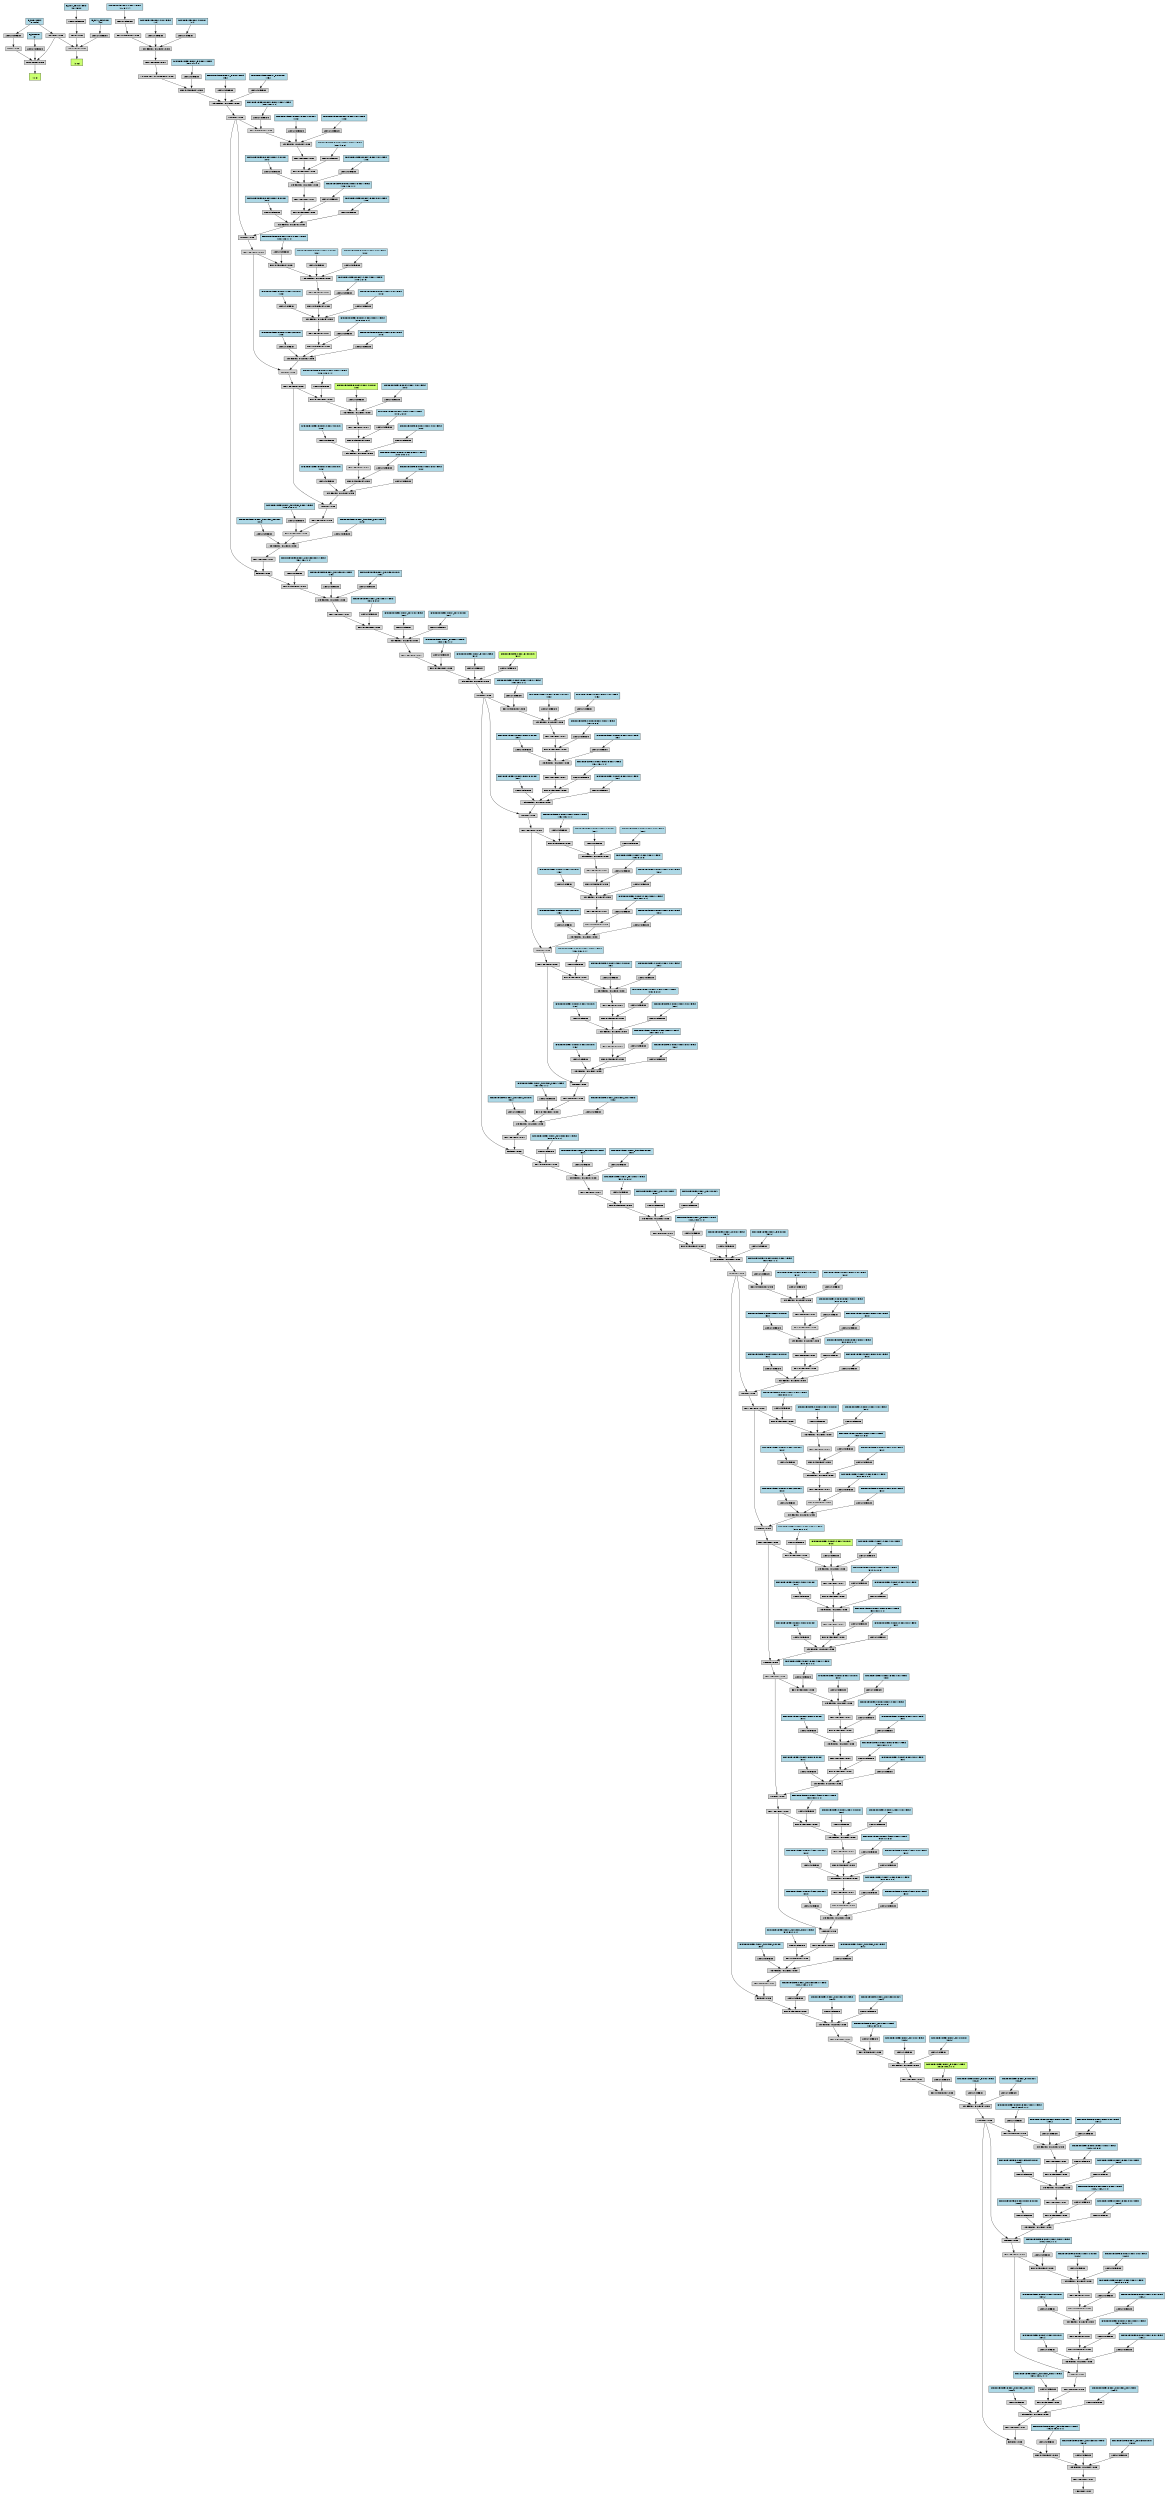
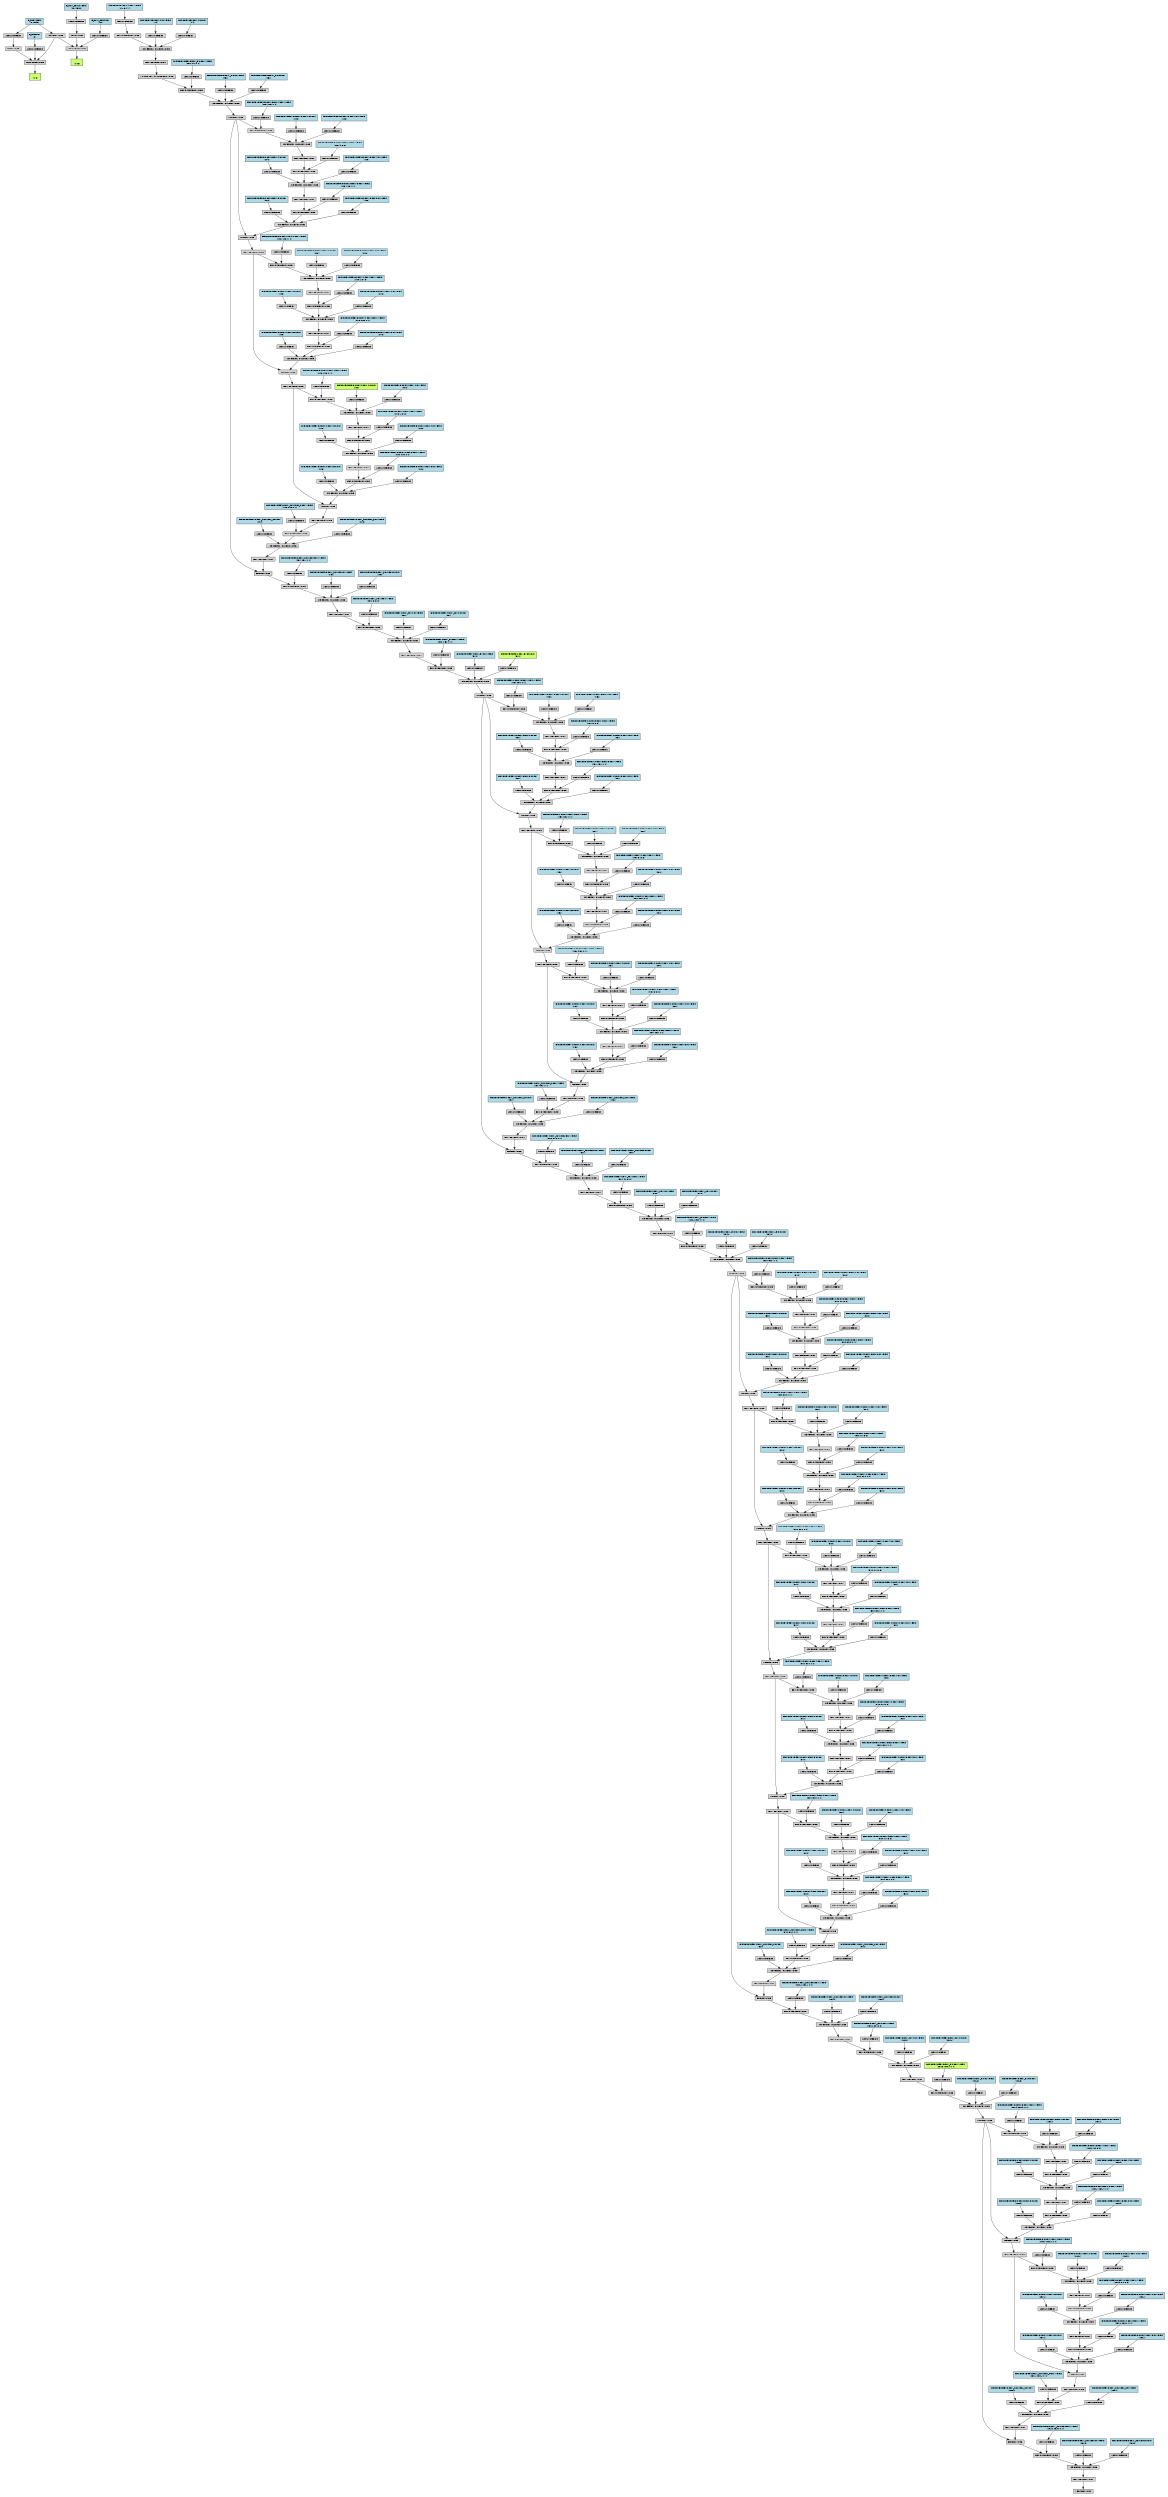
(831, 1543) -> (831, 1543)
(1019, 2161) -> (1019, 2161)
